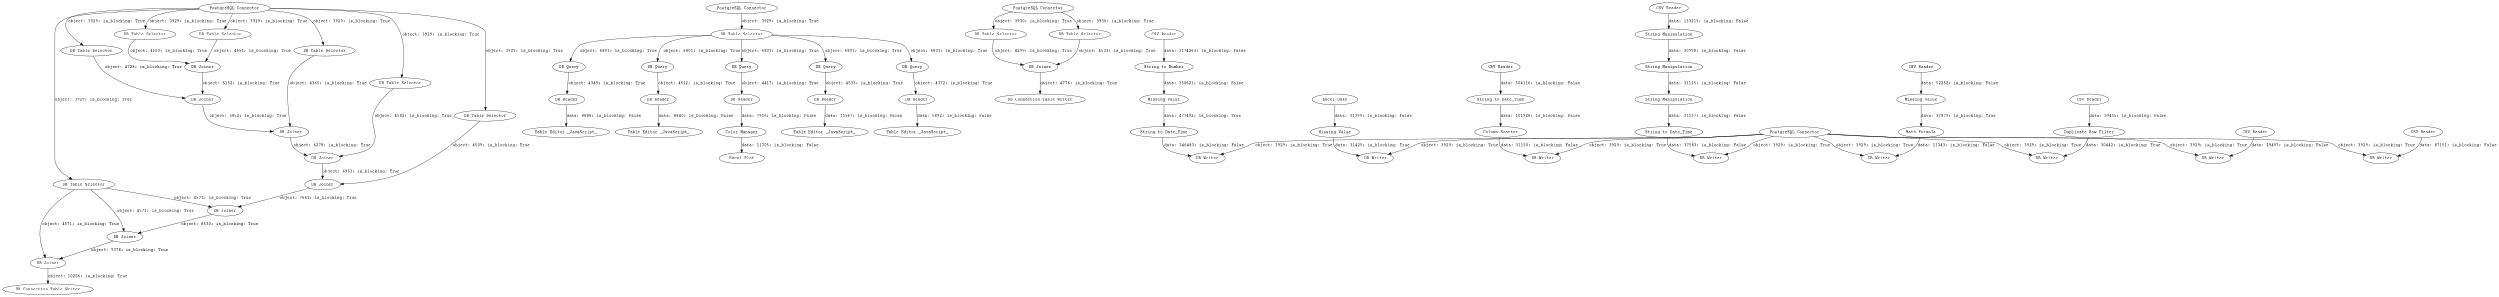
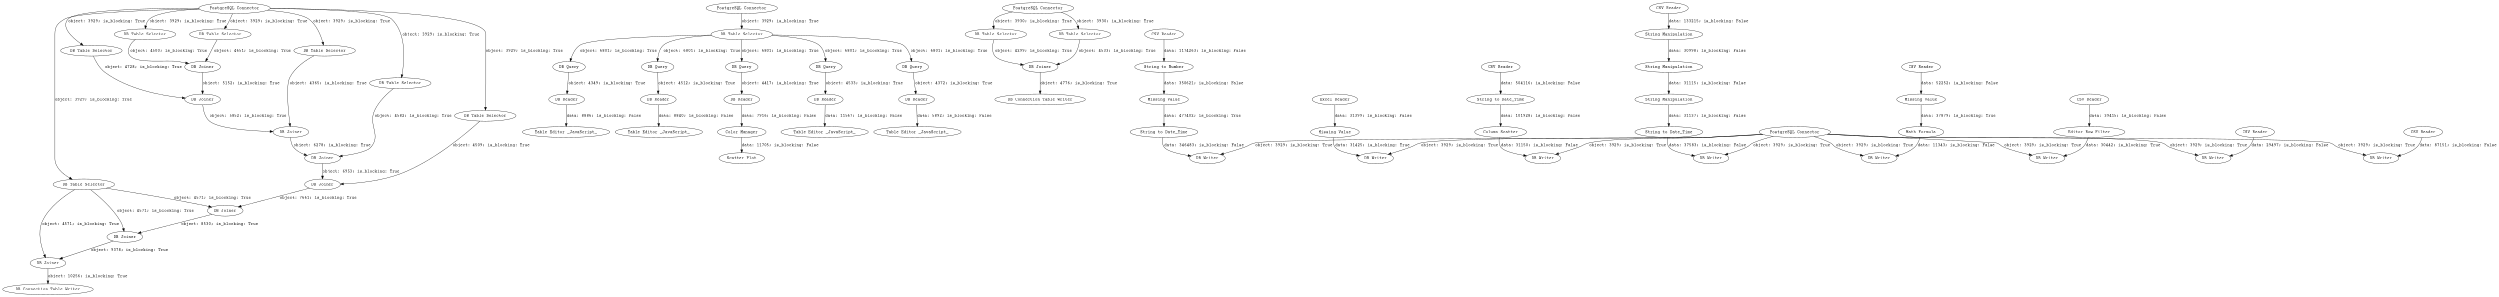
(1335, 99) -> (1335, 99)
(2089, 132) -> (2089, 132)
(742, 158) -> (742, 158)
